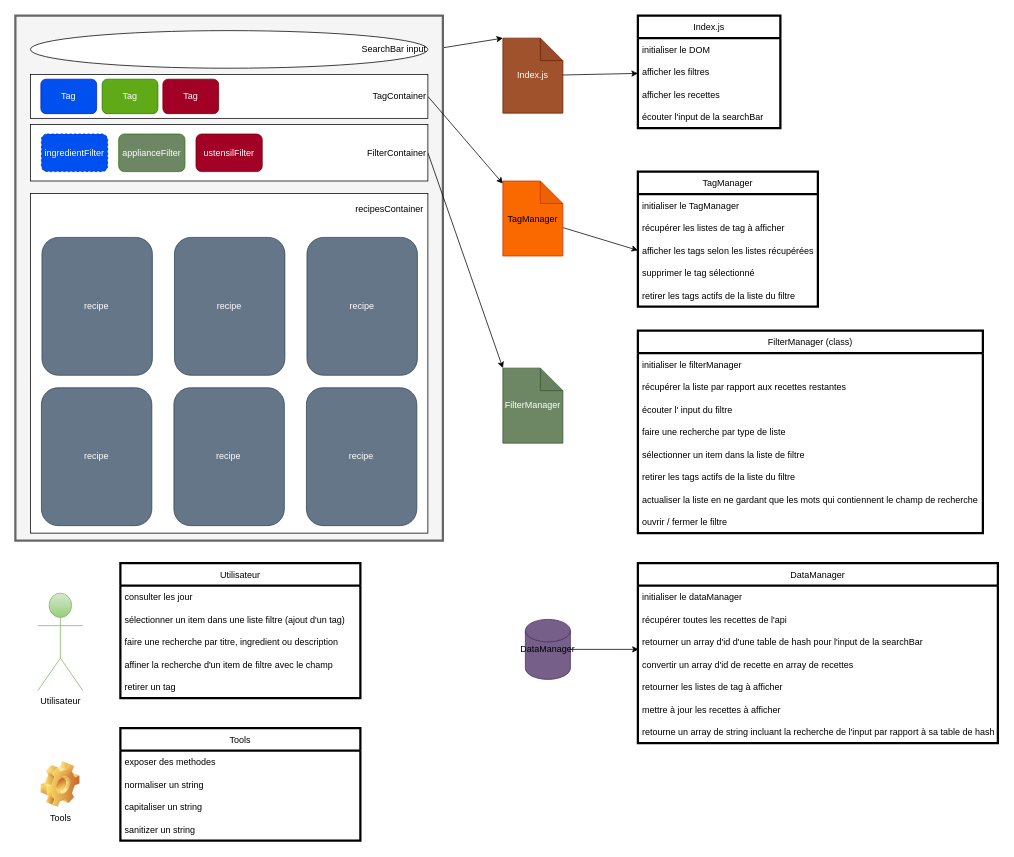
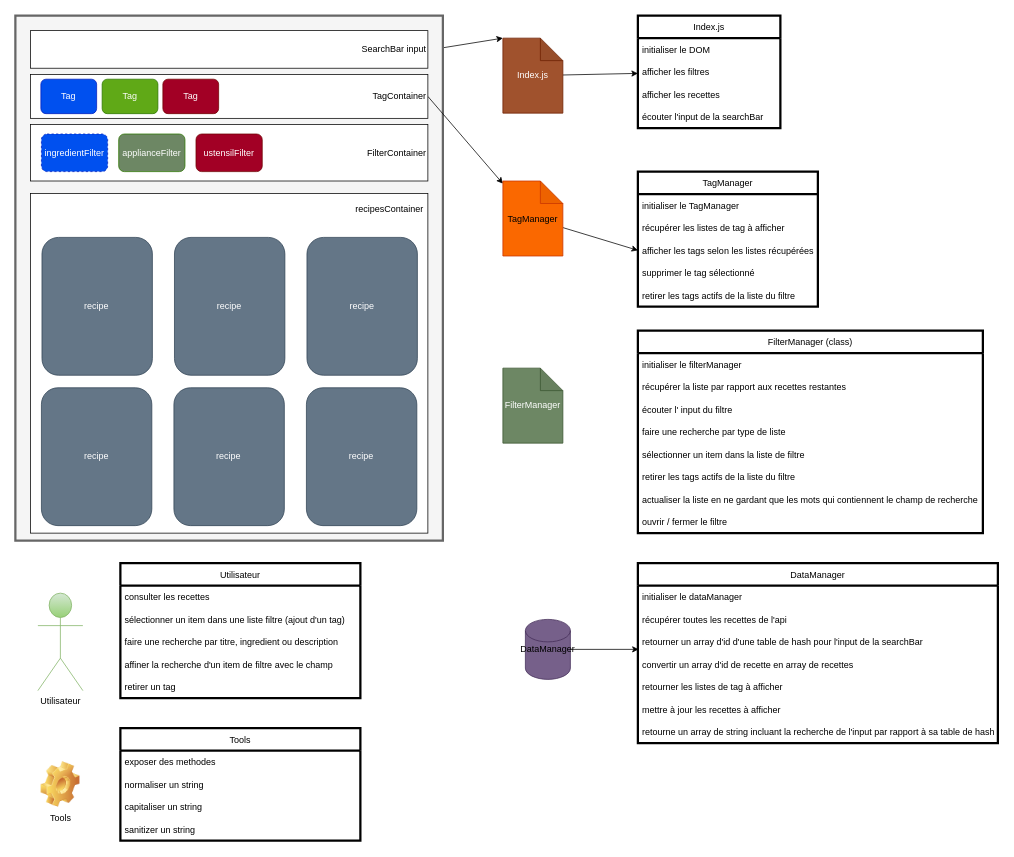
(229, 49) -> (229, 49)
(464, 257) -> none
(165, 597) -> (175, 597)
